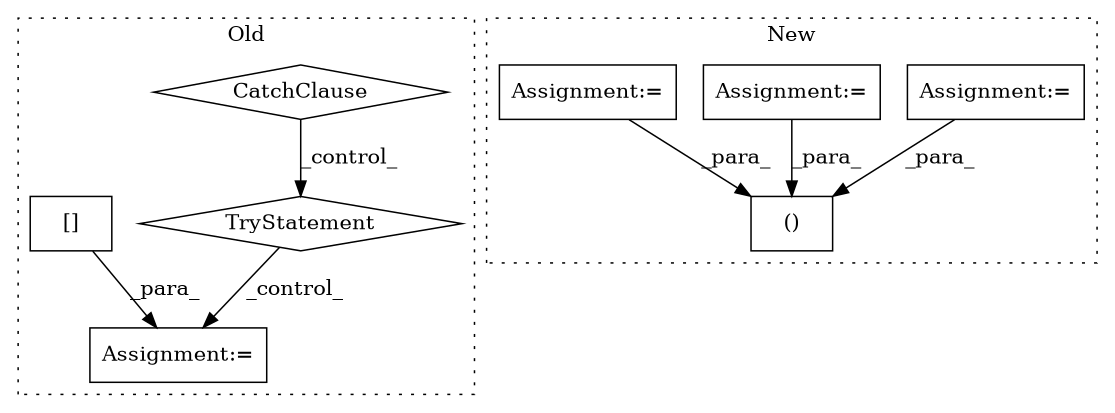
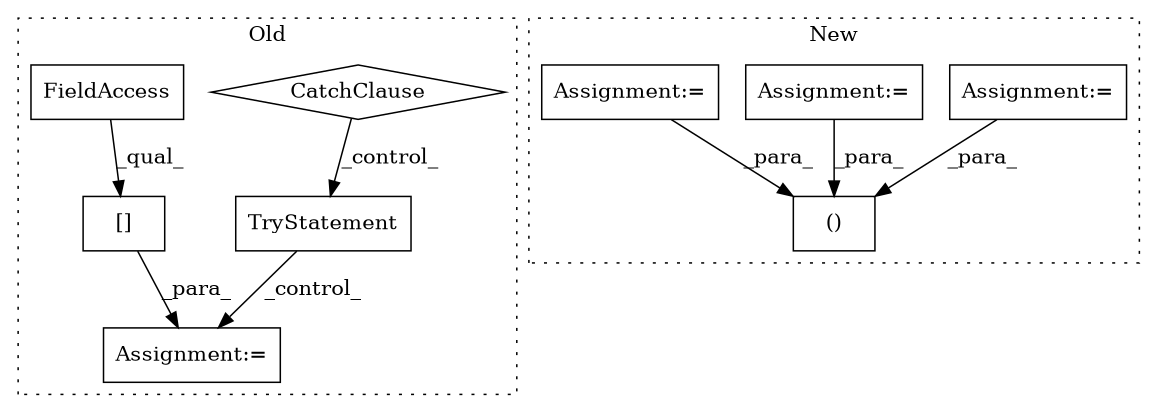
none -> (107, 92)
(301, 224) -> (323, 224)
